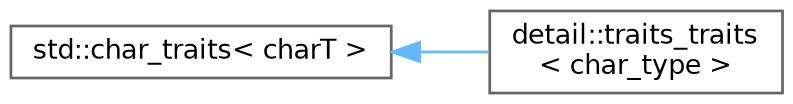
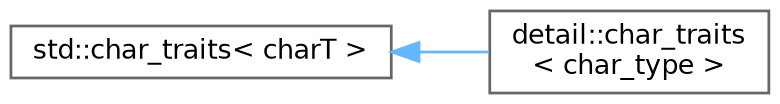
(636, 52) -> (629, 52)
